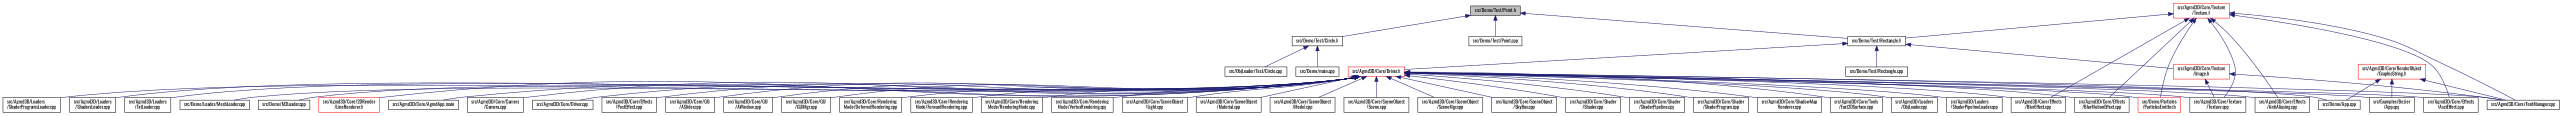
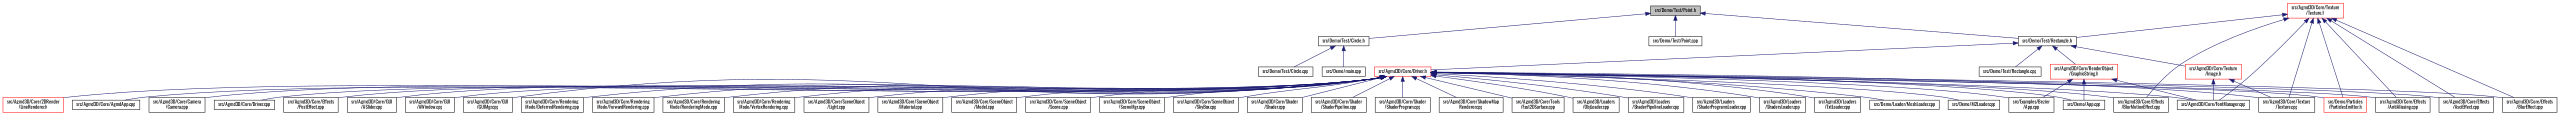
none -> (2066, 57)
(1256, 72) -> (1286, 72)
(423, 105) -> (106, 105)
